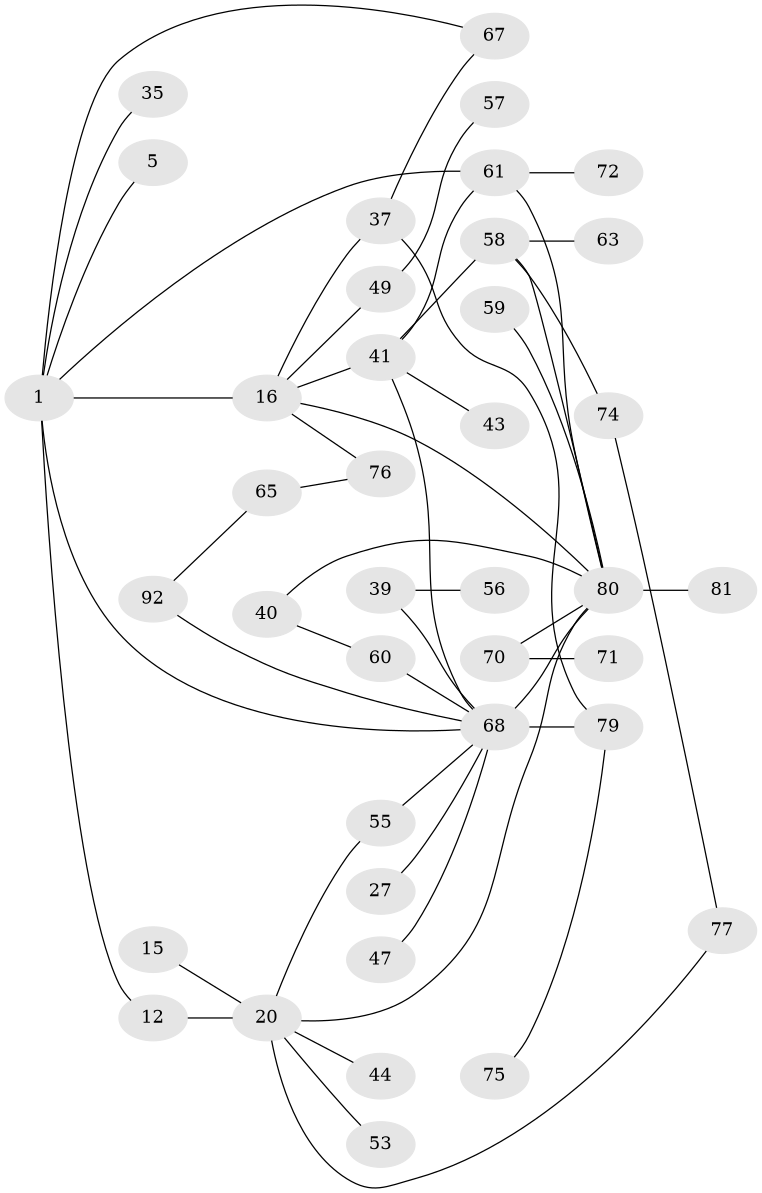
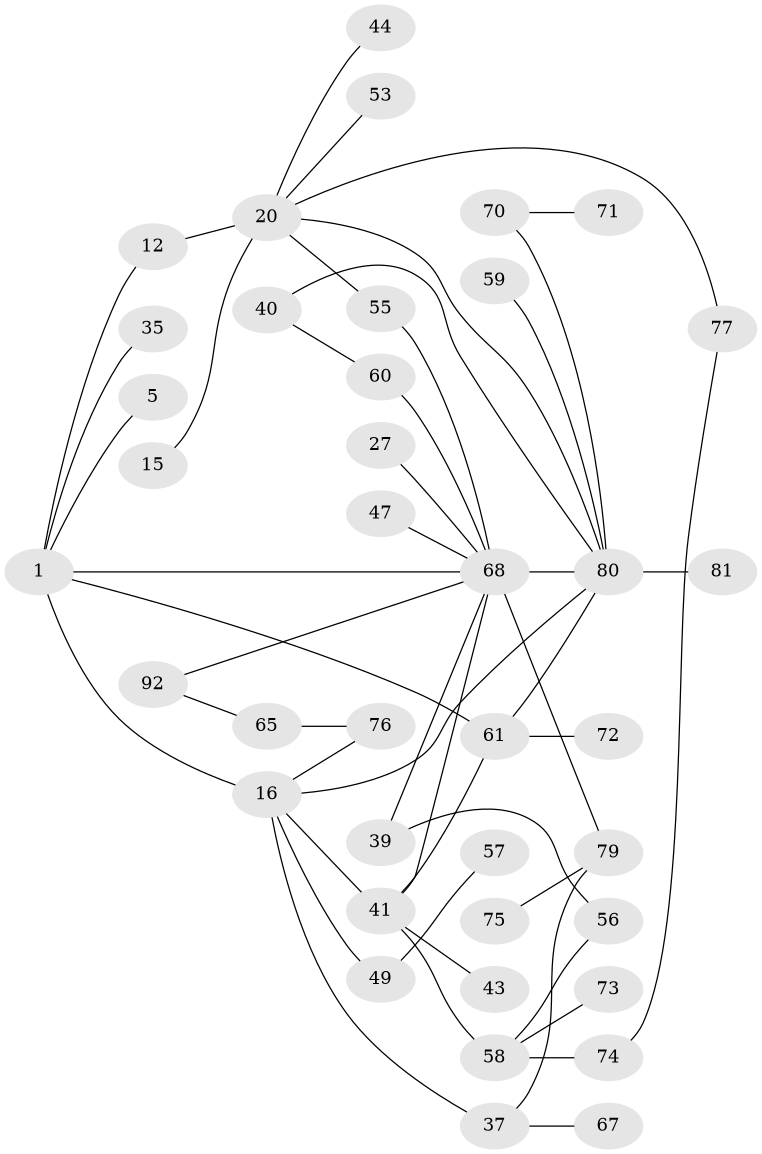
(131, 52) -> none
(609, 241) -> (609, 989)
(557, 380) -> (542, 1005)
